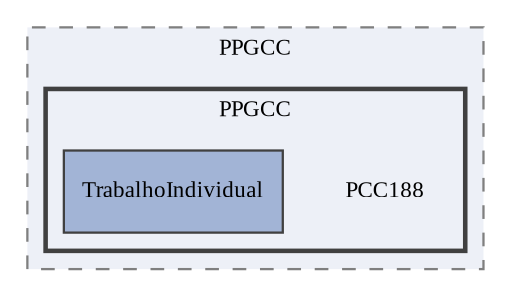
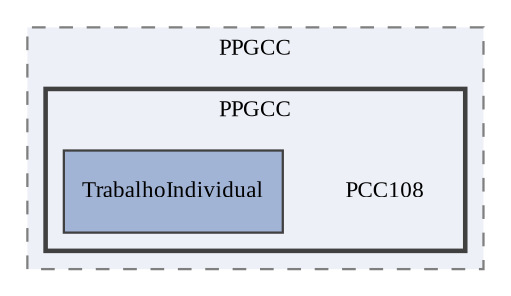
(385, 192) -> (385, 192)
